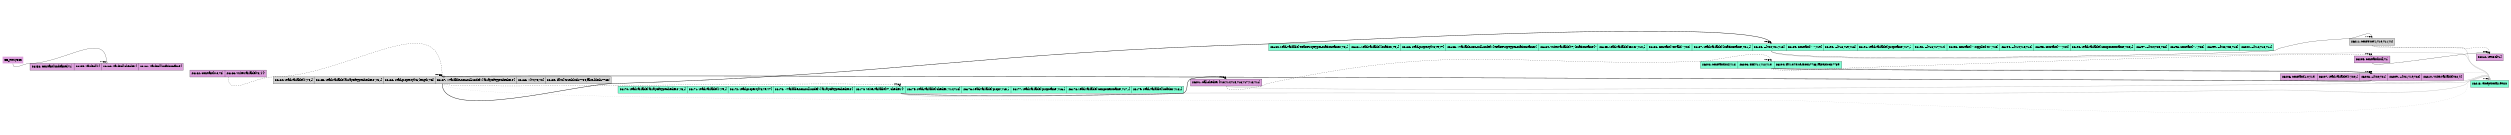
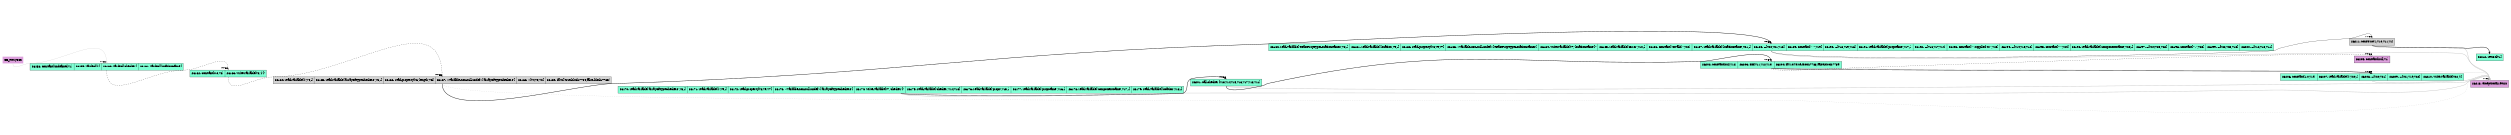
(2432, 48) -> (2432, 48)
(63, 56) -> (63, 56)
(2490, 57) -> (2490, 57)
(2430, 59) -> none
(1497, 60) -> (1497, 60)
(107, 67) -> (107, 67)
none -> (164, 73)
(228, 74) -> (228, 74)
(2372, 77) -> (2372, 77)
(1408, 78) -> none
(1226, 83) -> (1226, 83)
(2490, 84) -> (2490, 84)
(671, 85) -> none
